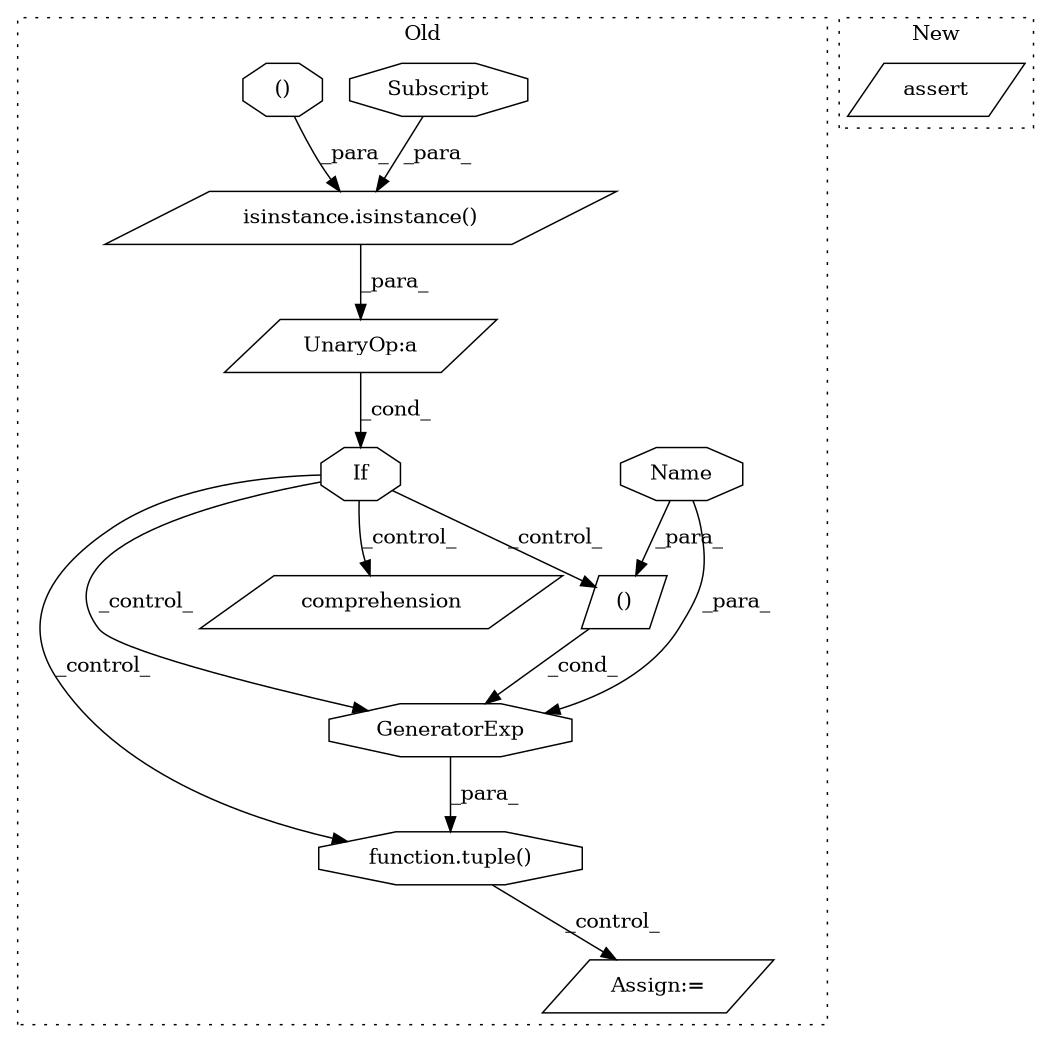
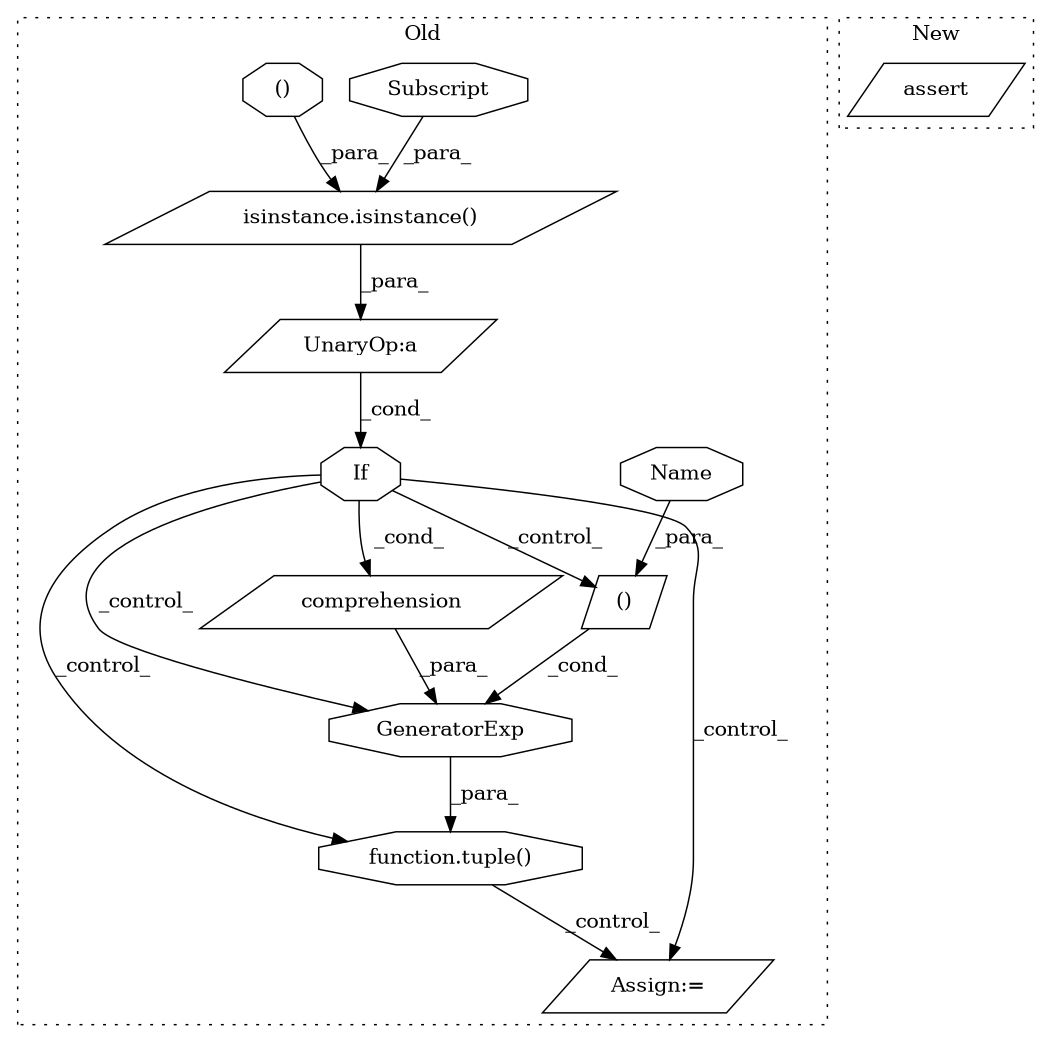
(409, 538) -> (409, 538)
none -> (694, 590)
(675, 633) -> (412, 660)
